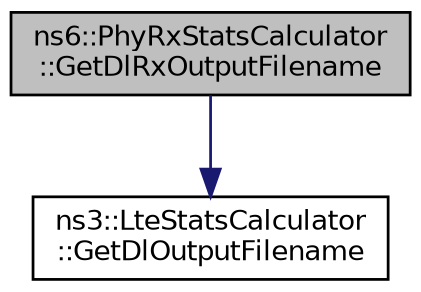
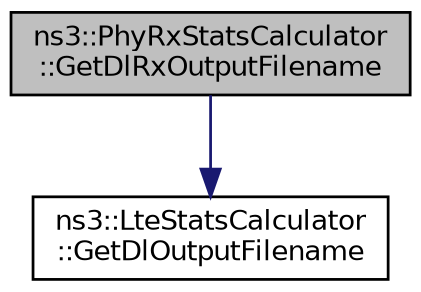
(211, 54) -> (211, 54)
